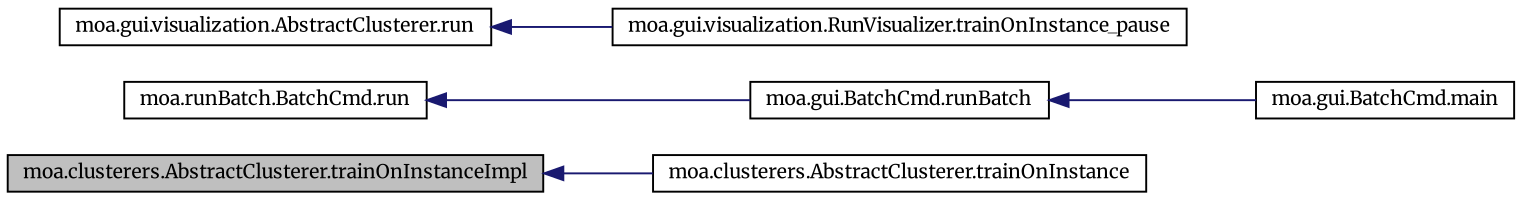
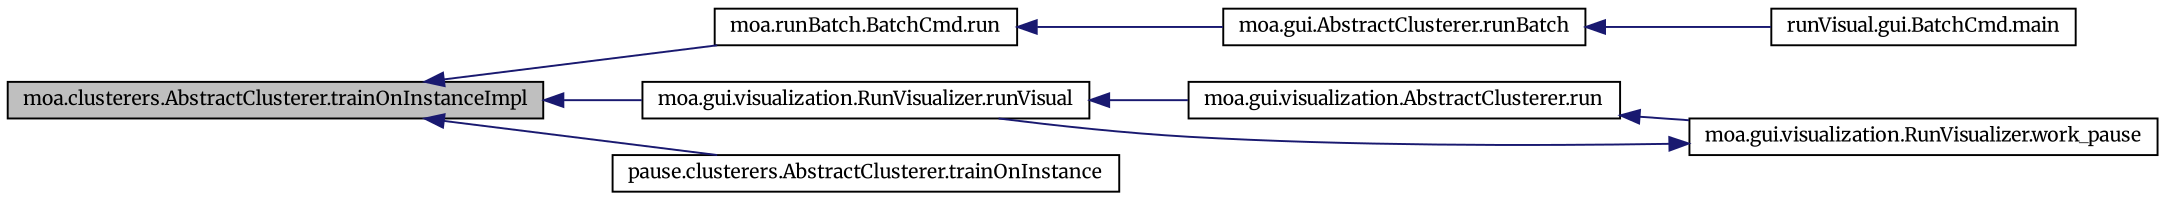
(900, 27) -> (1923, 137)
none -> (581, 62)
none -> (866, 100)
(900, 100) -> (1404, 27)
(1385, 100) -> (1923, 27)
(900, 173) -> (866, 173)
